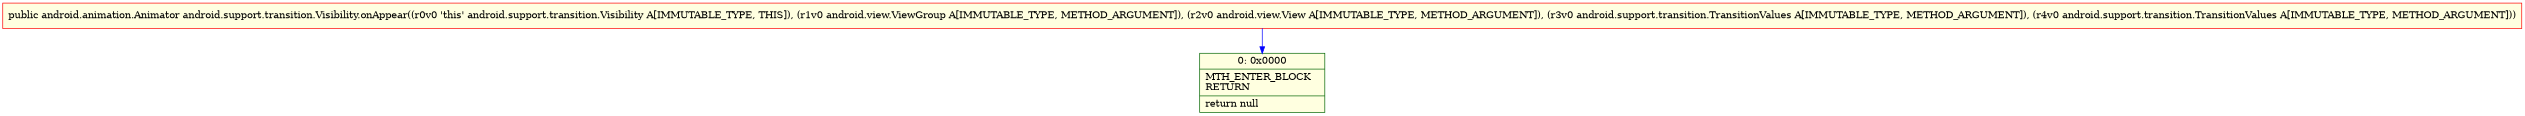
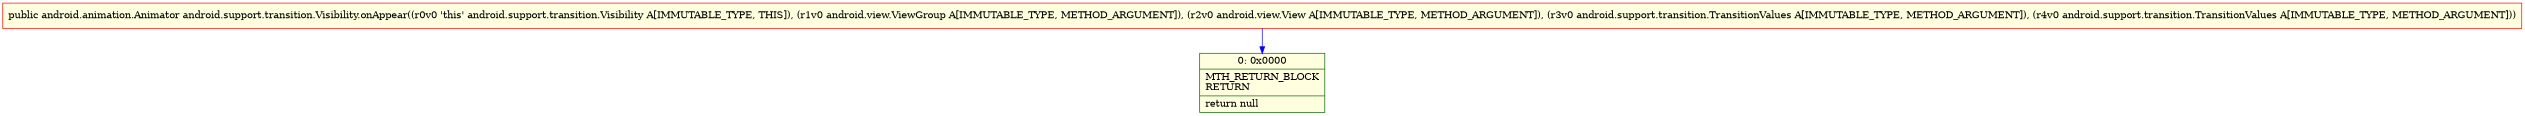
(1258, 77) -> (1262, 77)
